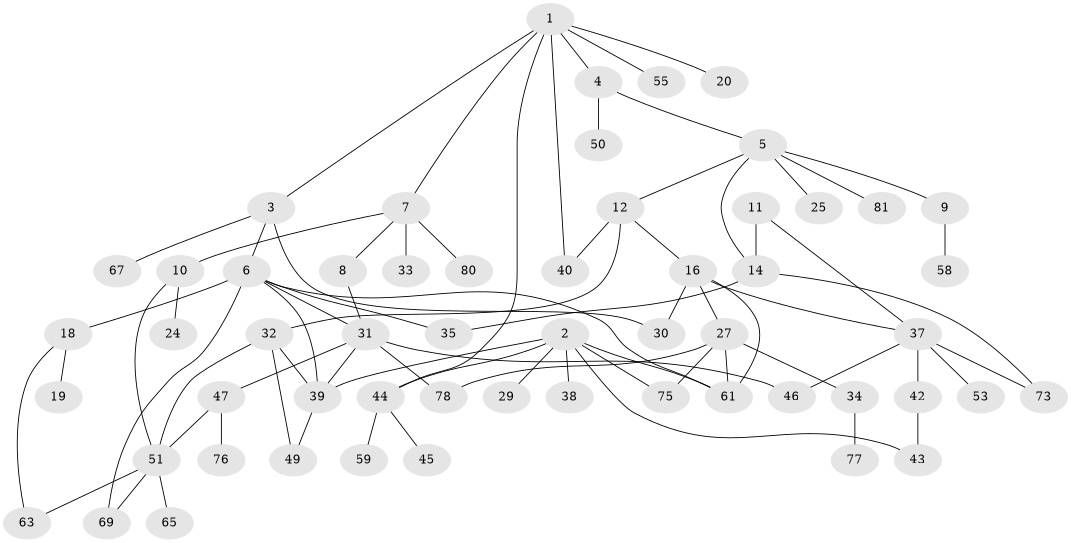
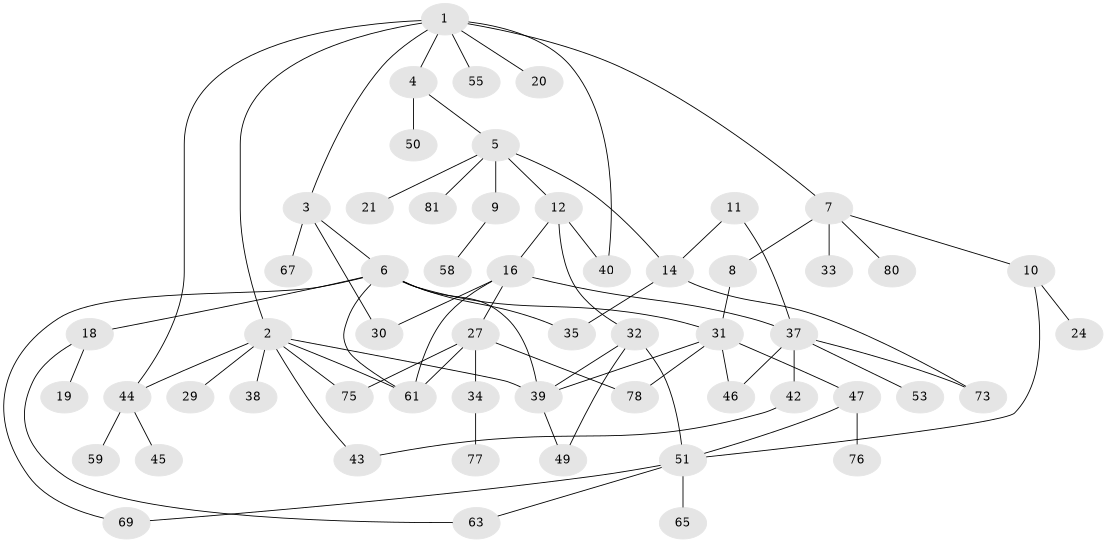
none -> (246, 116)
(819, 208) -> (370, 208)
